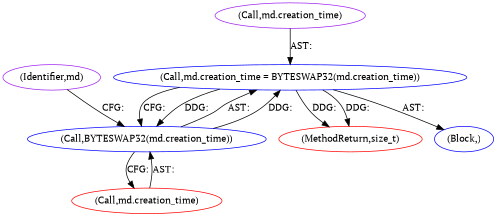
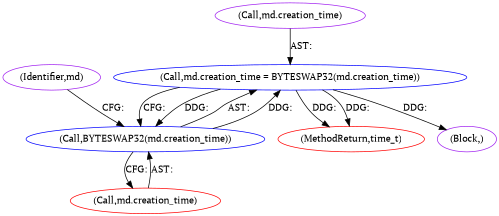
(415, 108) -> (417, 108)
(351, 139) -> (351, 139)
(464, 139) -> (467, 139)
